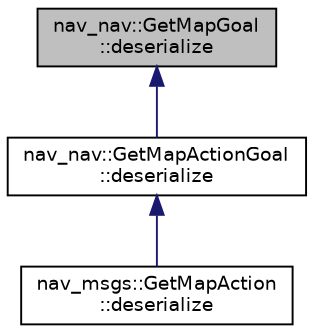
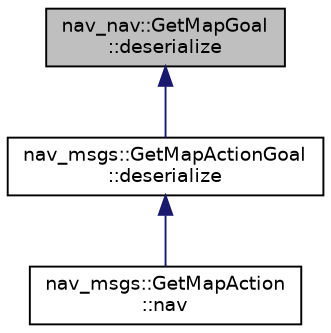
(157, 167) -> (166, 167)
(157, 295) -> (166, 295)
